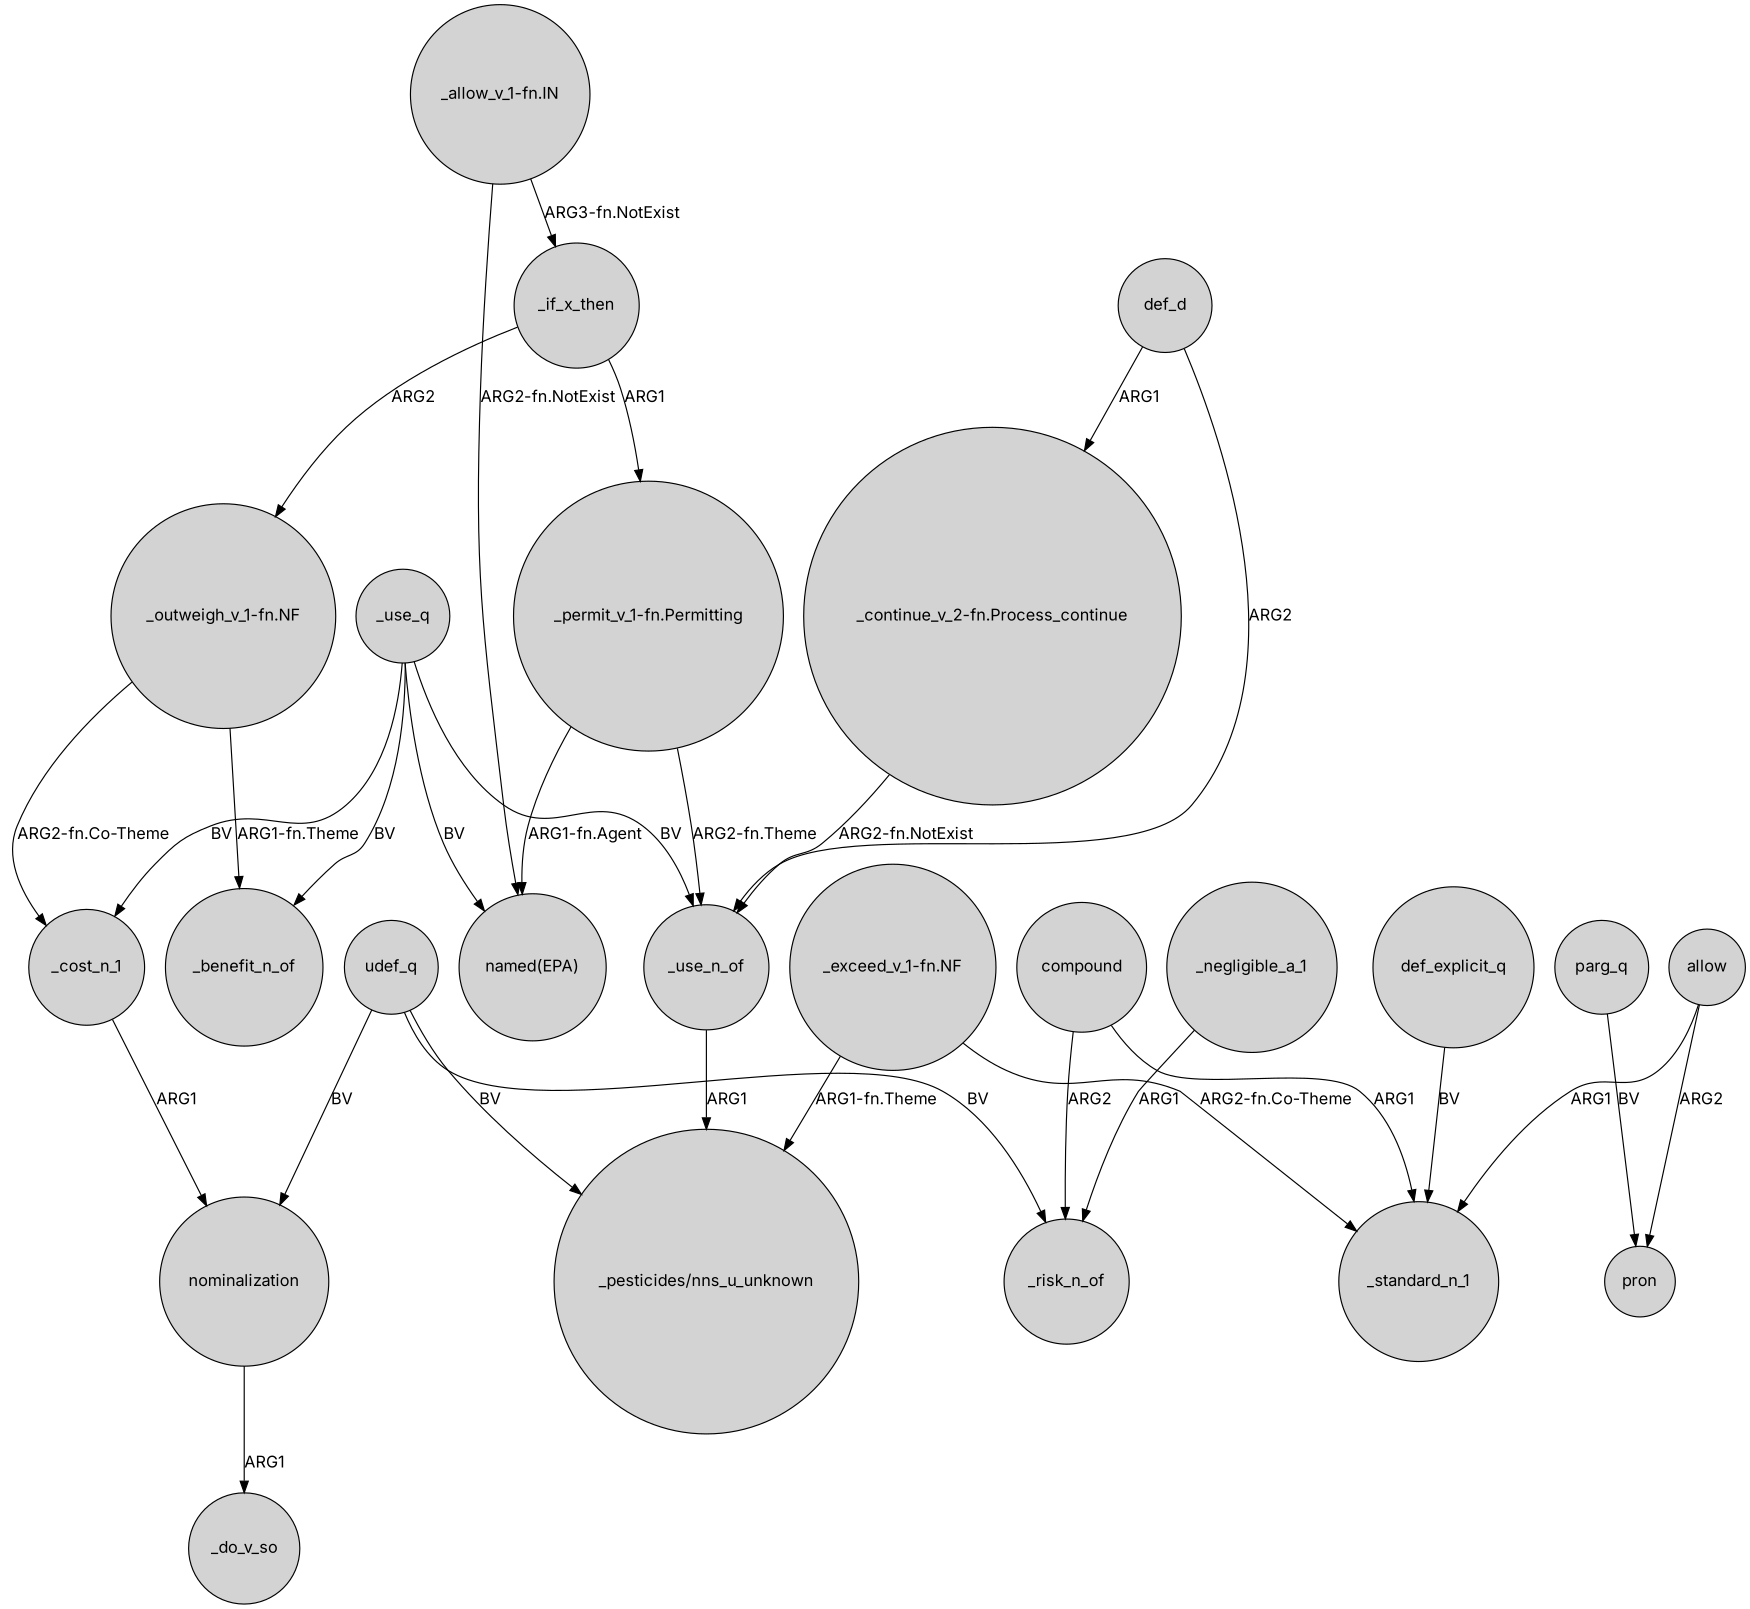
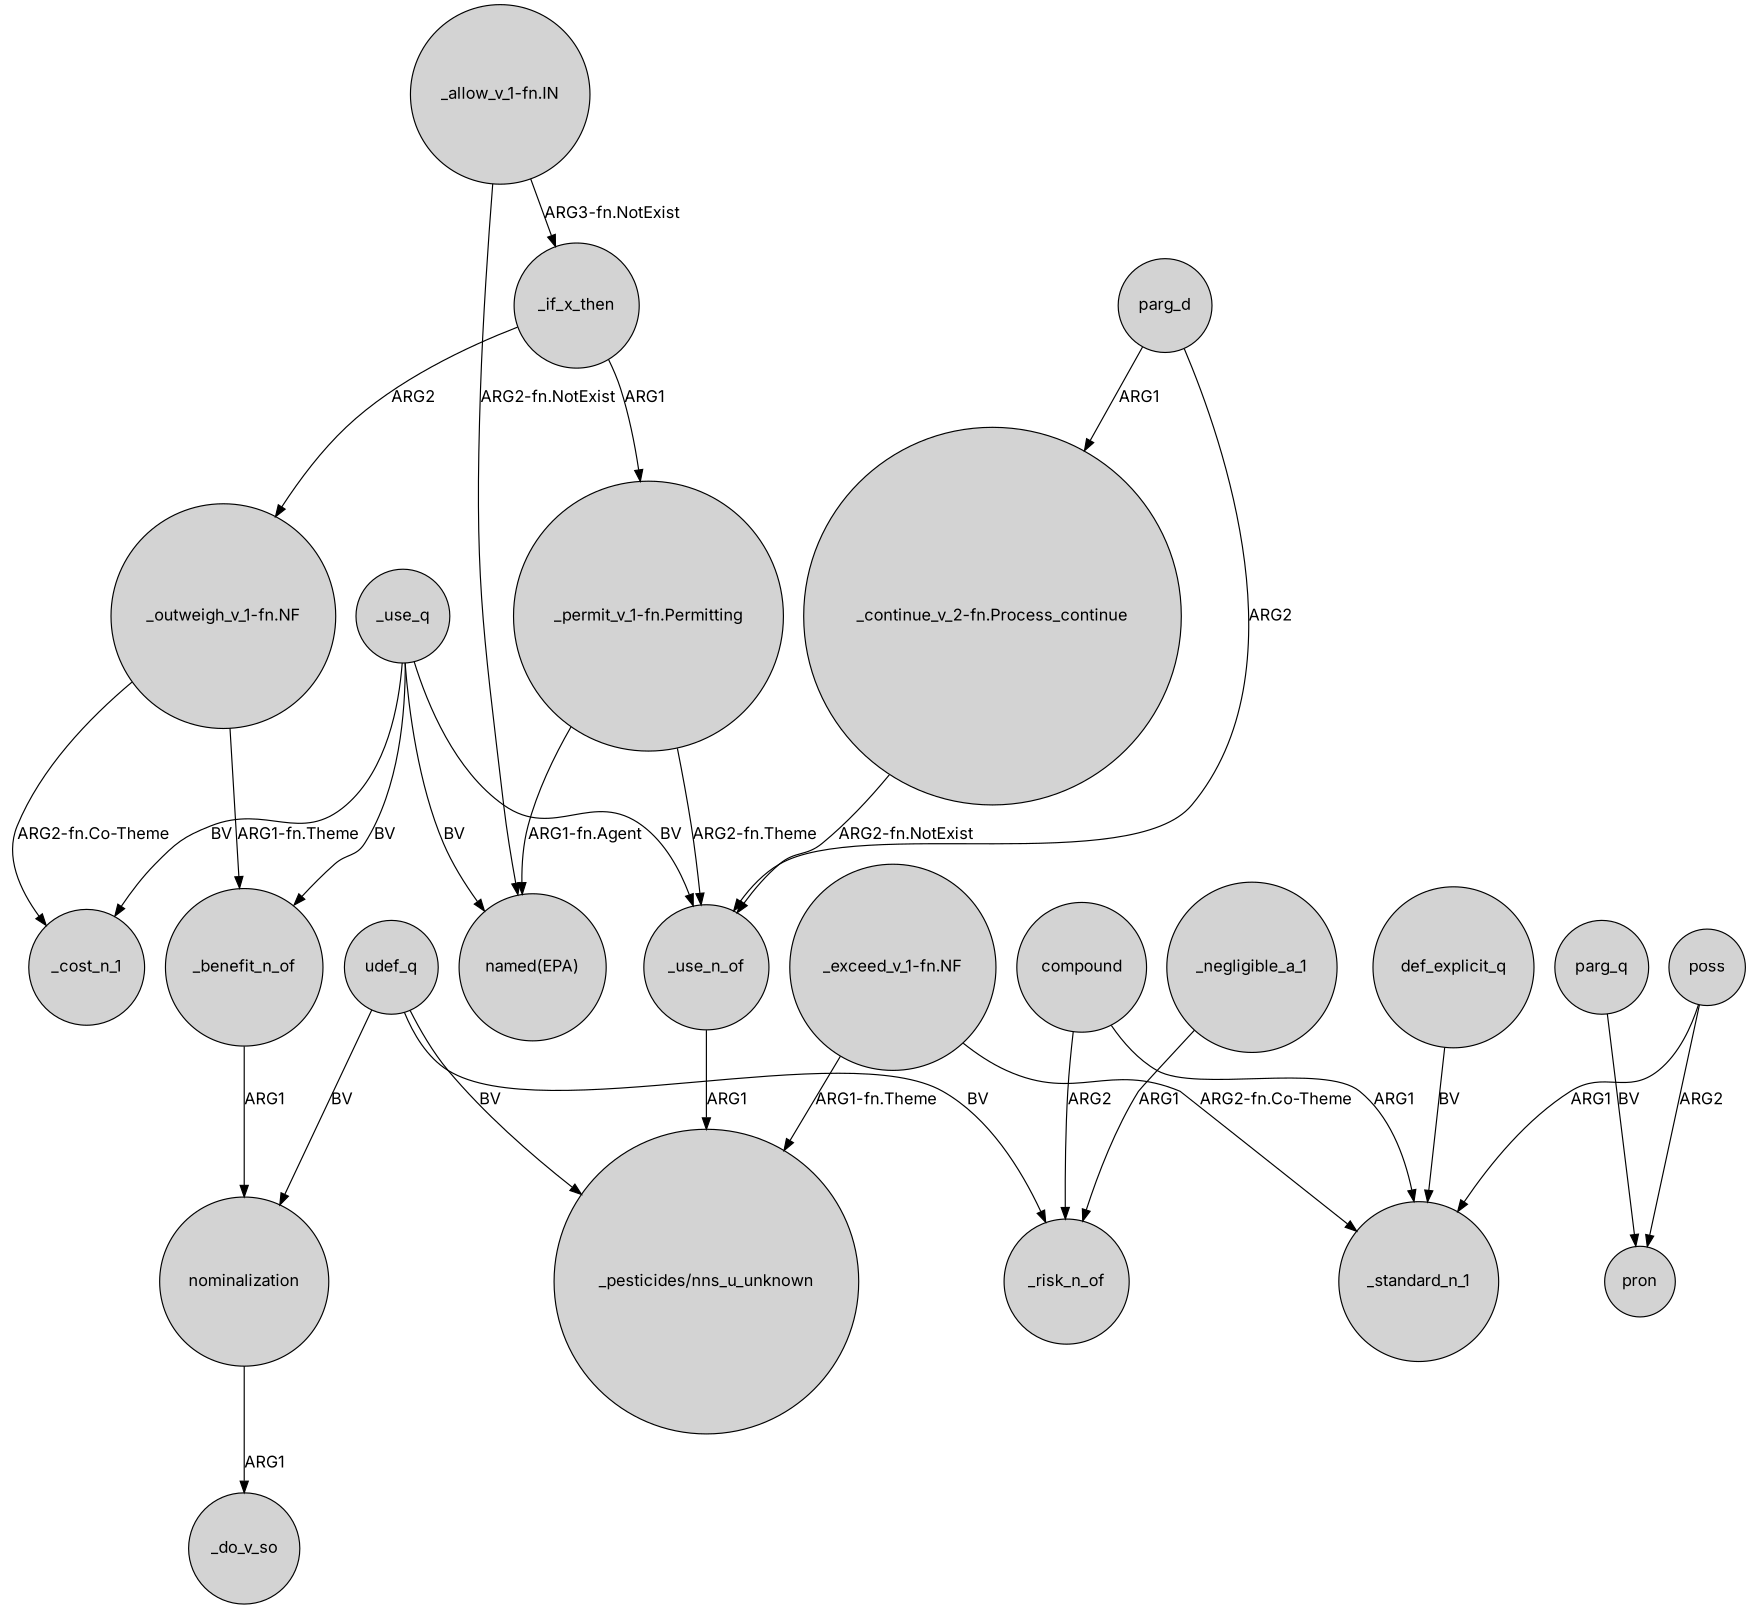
(1165, 306) -> (1165, 306)
(1707, 967) -> (1707, 967)
(157, 1107) -> (244, 1116)
